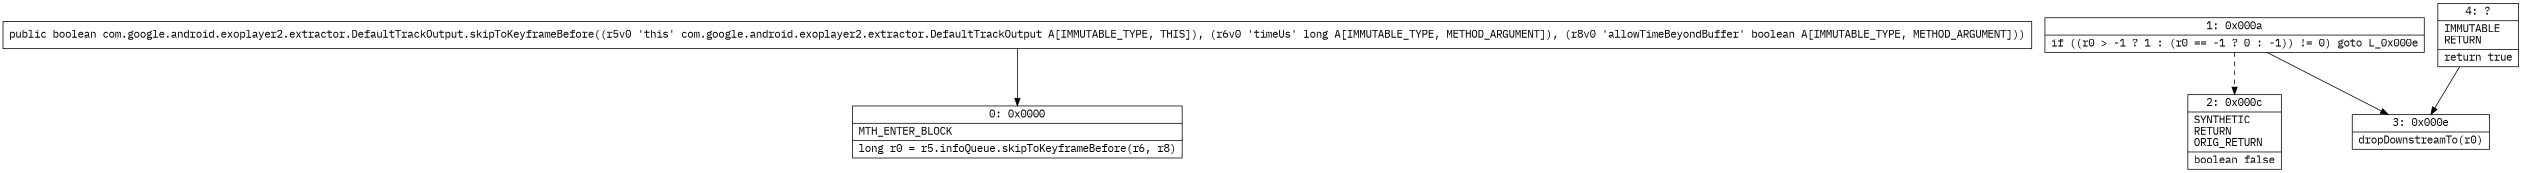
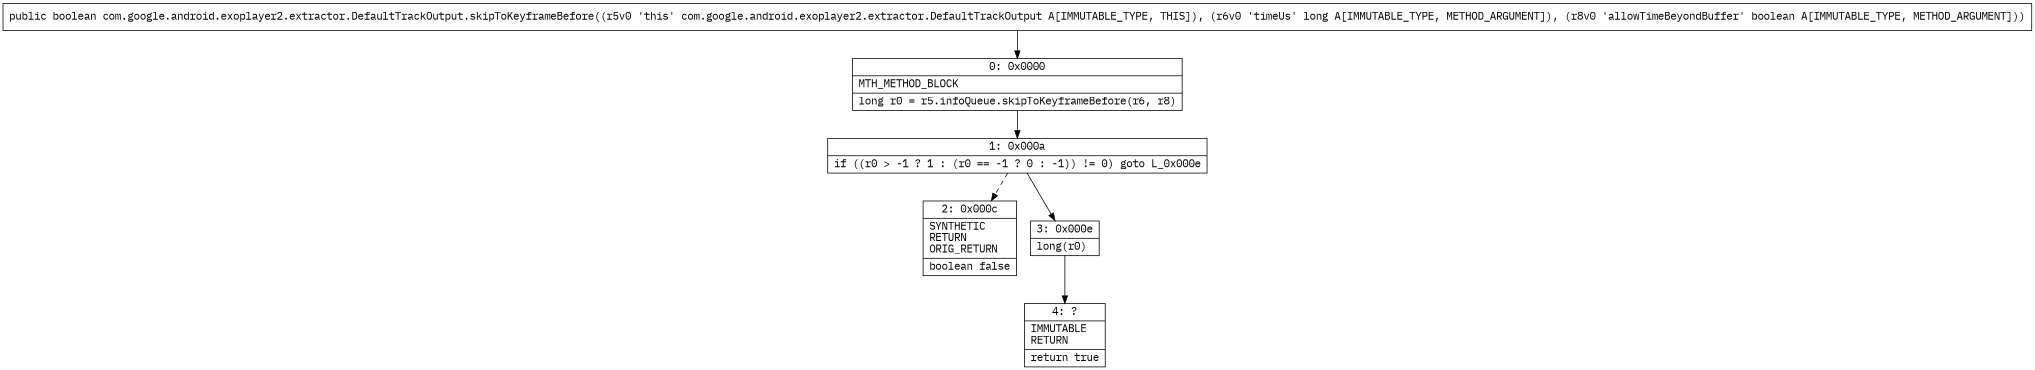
(2447, 87) -> (1065, 276)
none -> (1017, 121)
(905, 132) -> (909, 84)
(2421, 140) -> (1062, 247)
